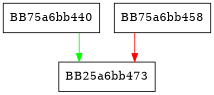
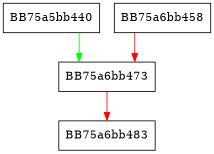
(51, 18) -> (51, 18)
(107, 77) -> (107, 77)
none -> (107, 136)
